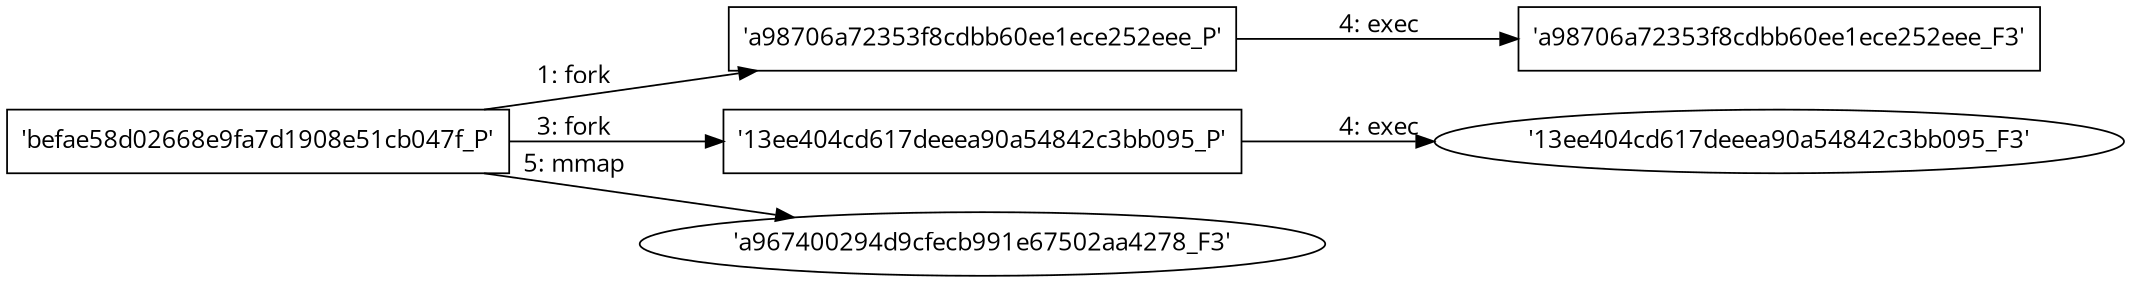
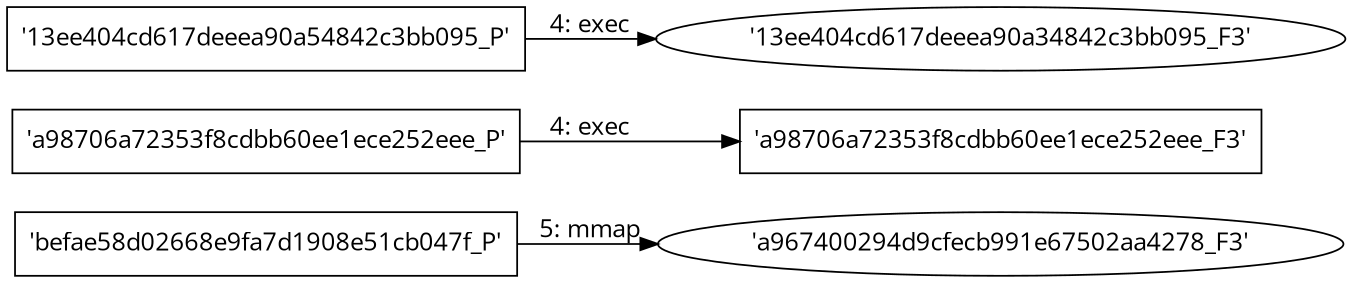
(611, 91) -> none
(607, 141) -> none
(1779, 141) -> (1001, 39)
